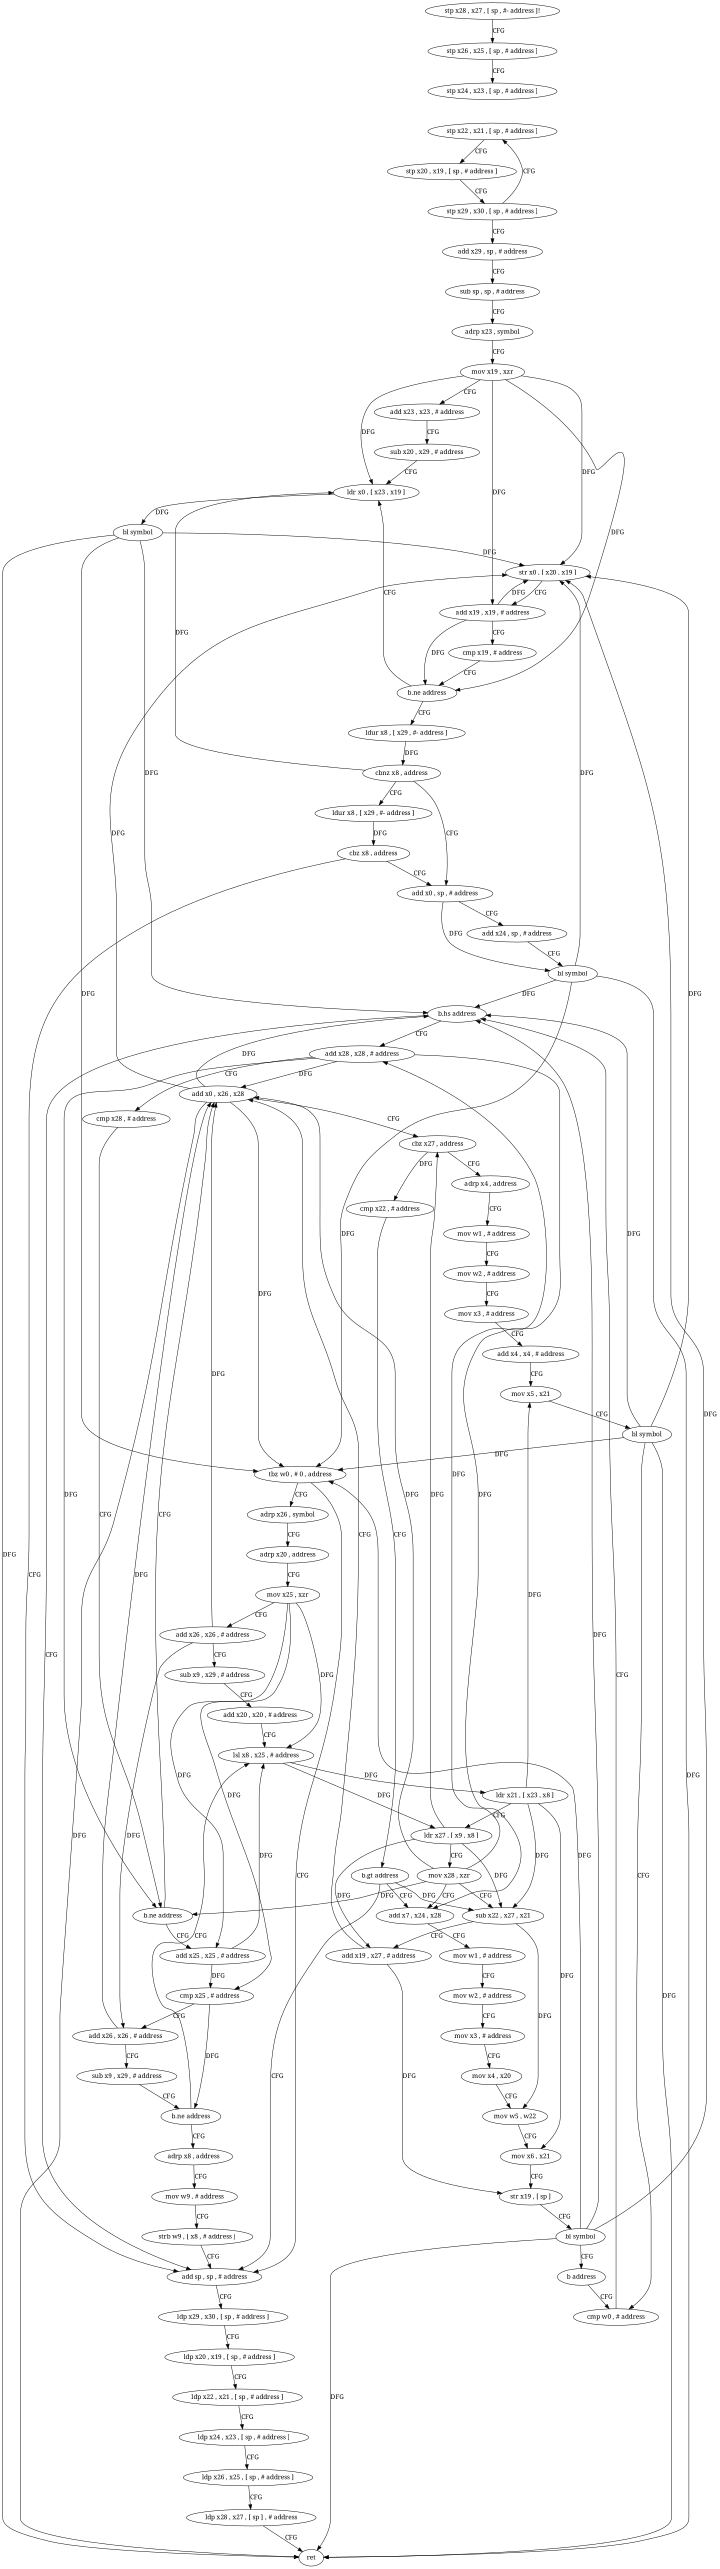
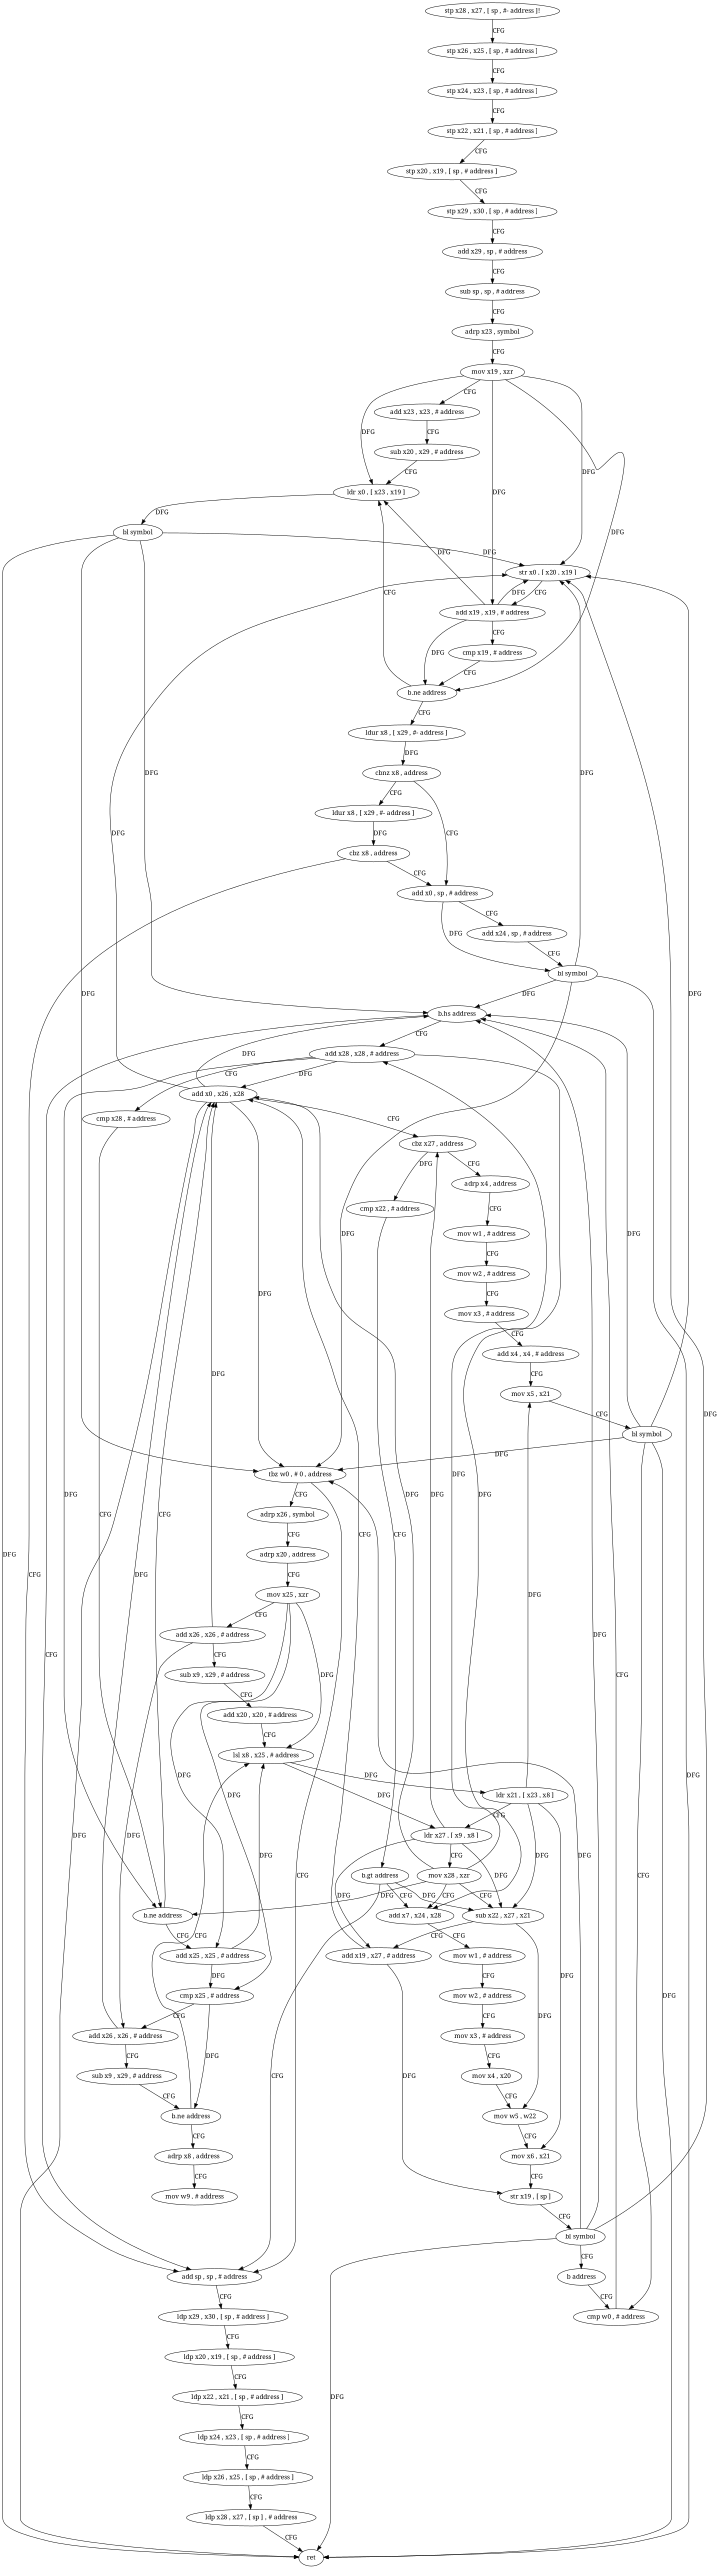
(522, 174) -> (492, 109)
(175, 648) -> (436, 554)
(197, 2237) -> none
